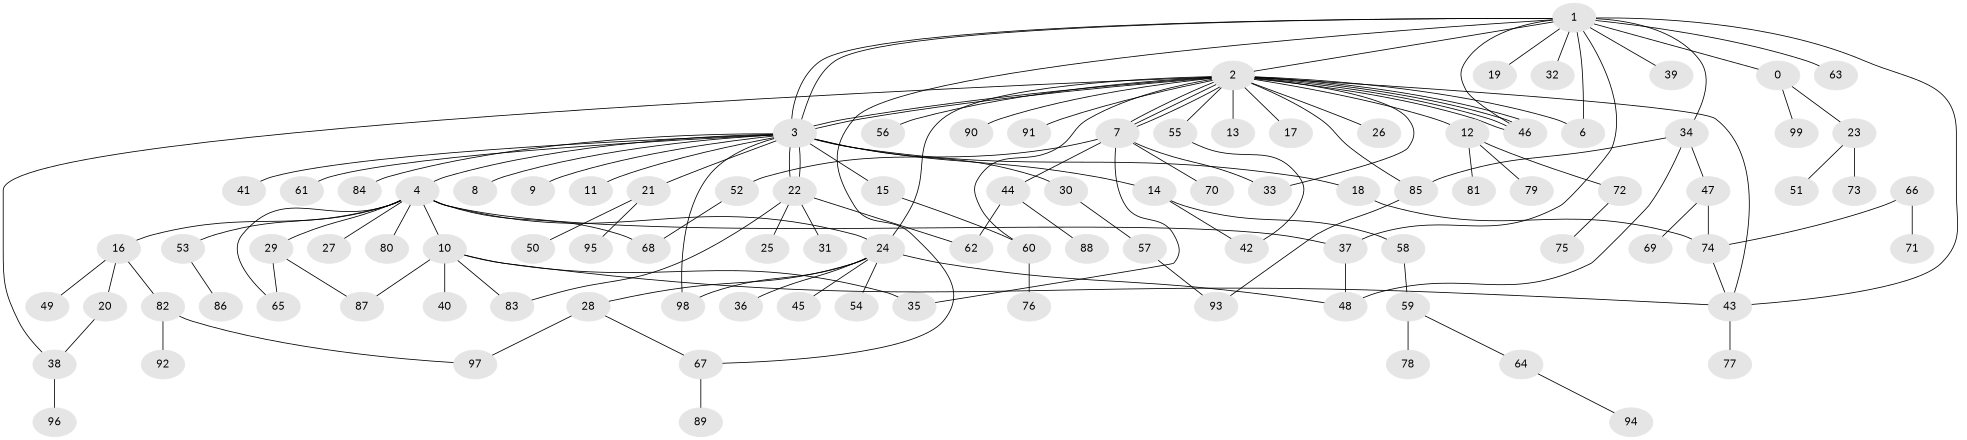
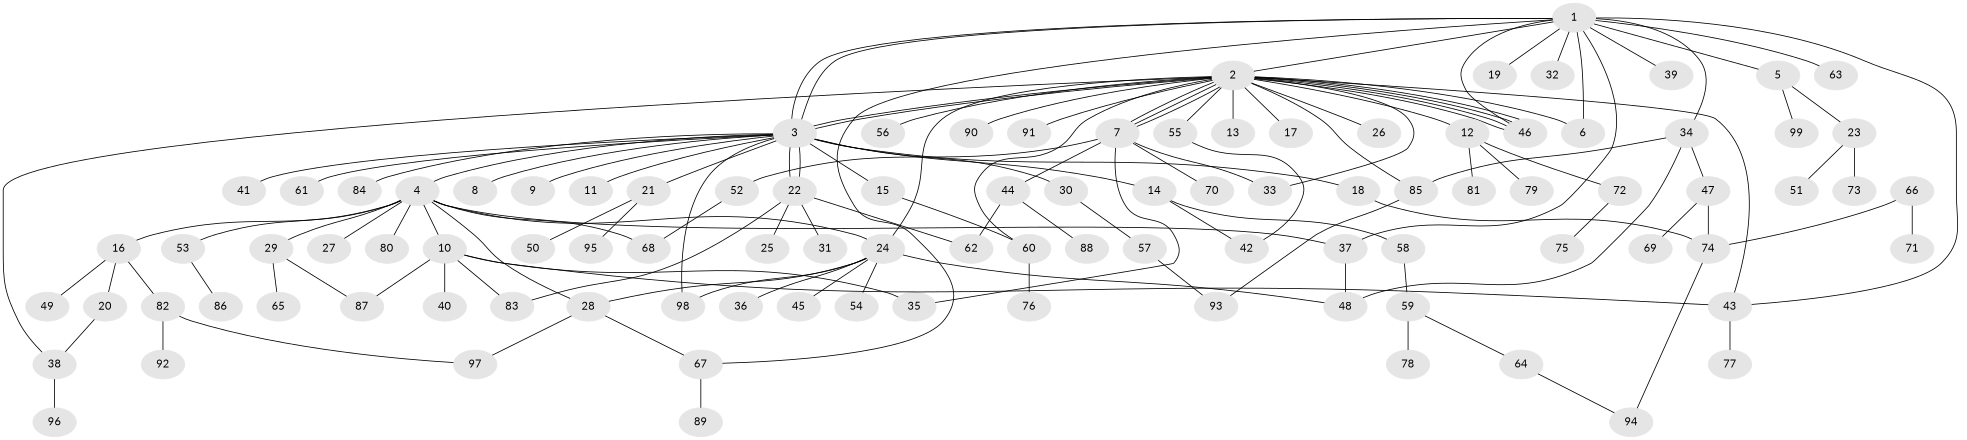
(1778, 75) -> (1778, 75)
(283, 210) -> (493, 254)
(1719, 278) -> (1670, 336)
